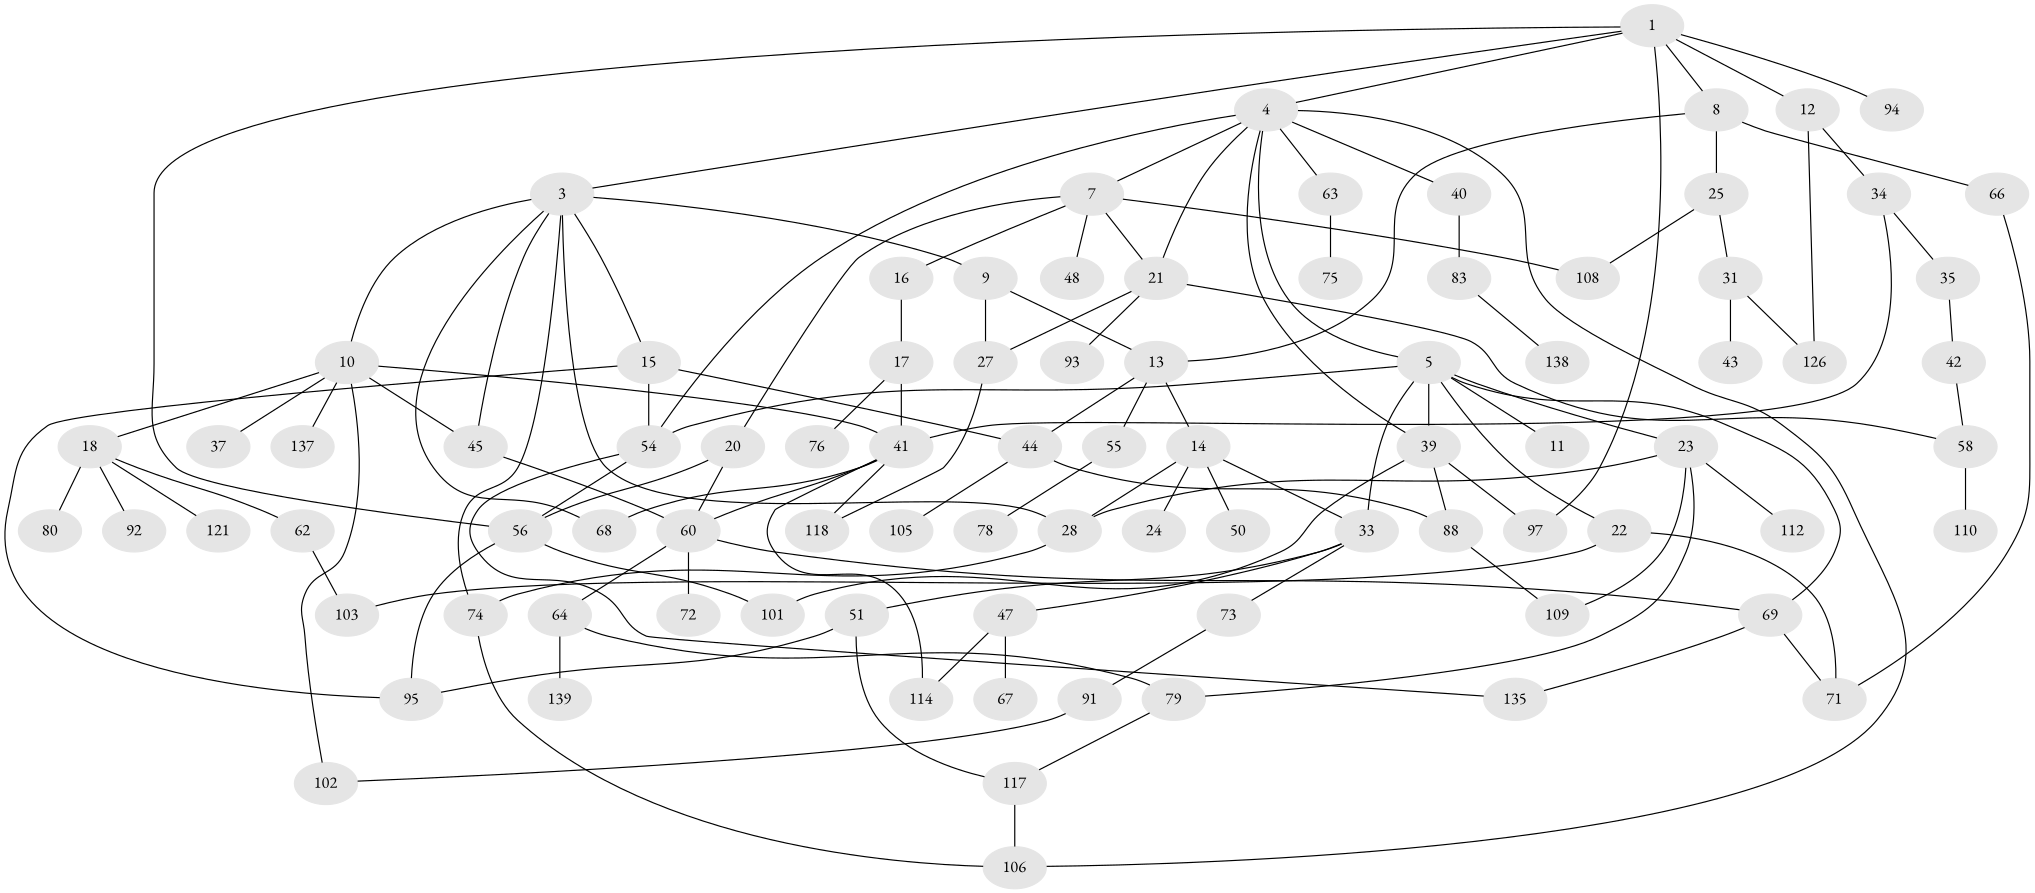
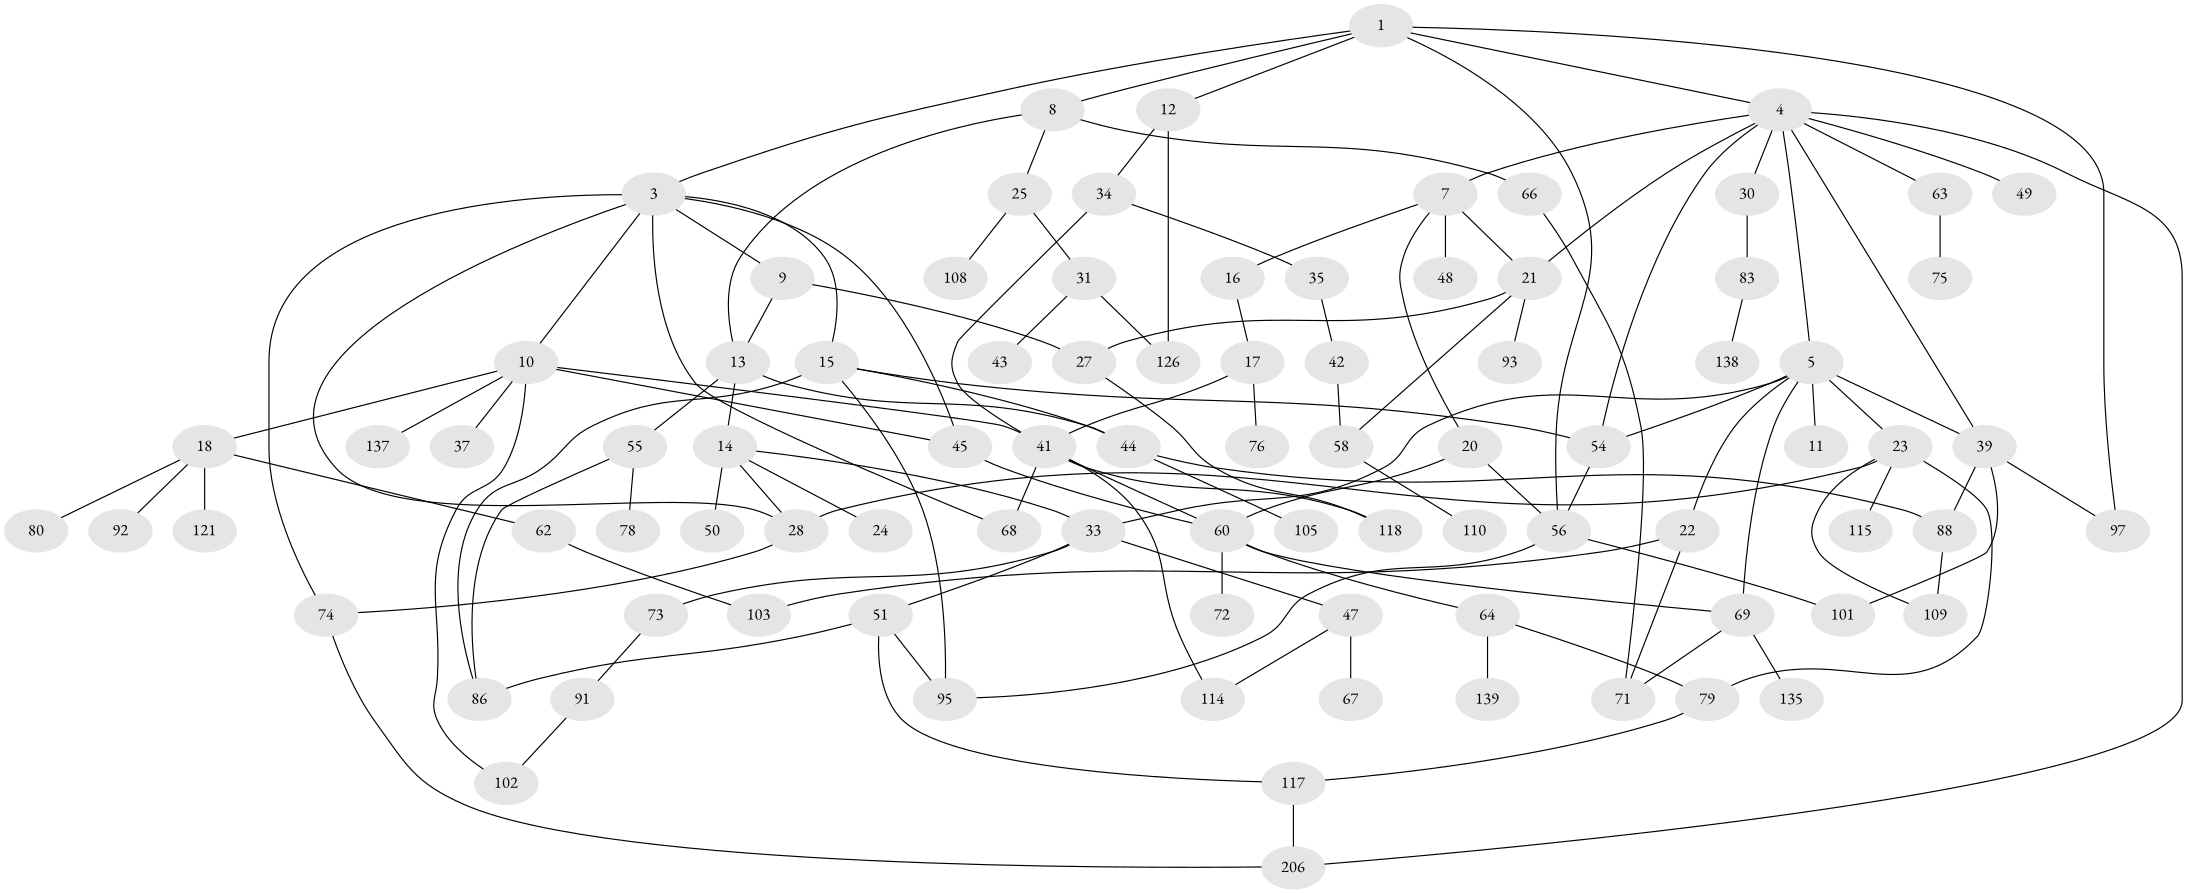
(1892, 110) -> none
(1459, 194) -> (1747, 194)
none -> (2024, 194)
(1342, 230) -> none
(1792, 531) -> (1861, 531)
(805, 649) -> none
none -> (479, 699)
(1015, 868) -> (1293, 868)
